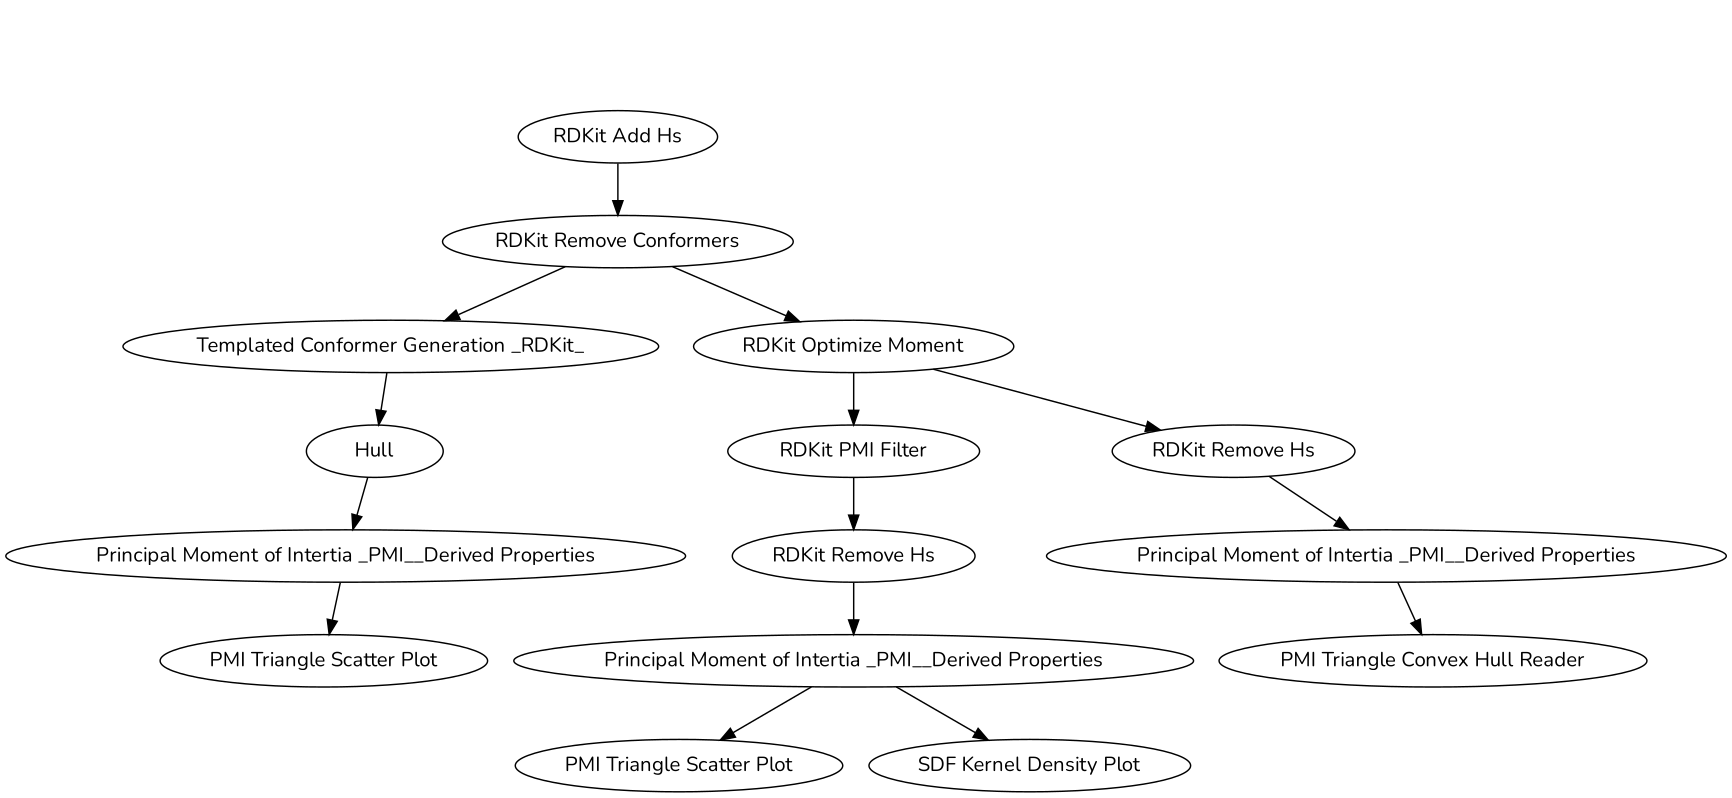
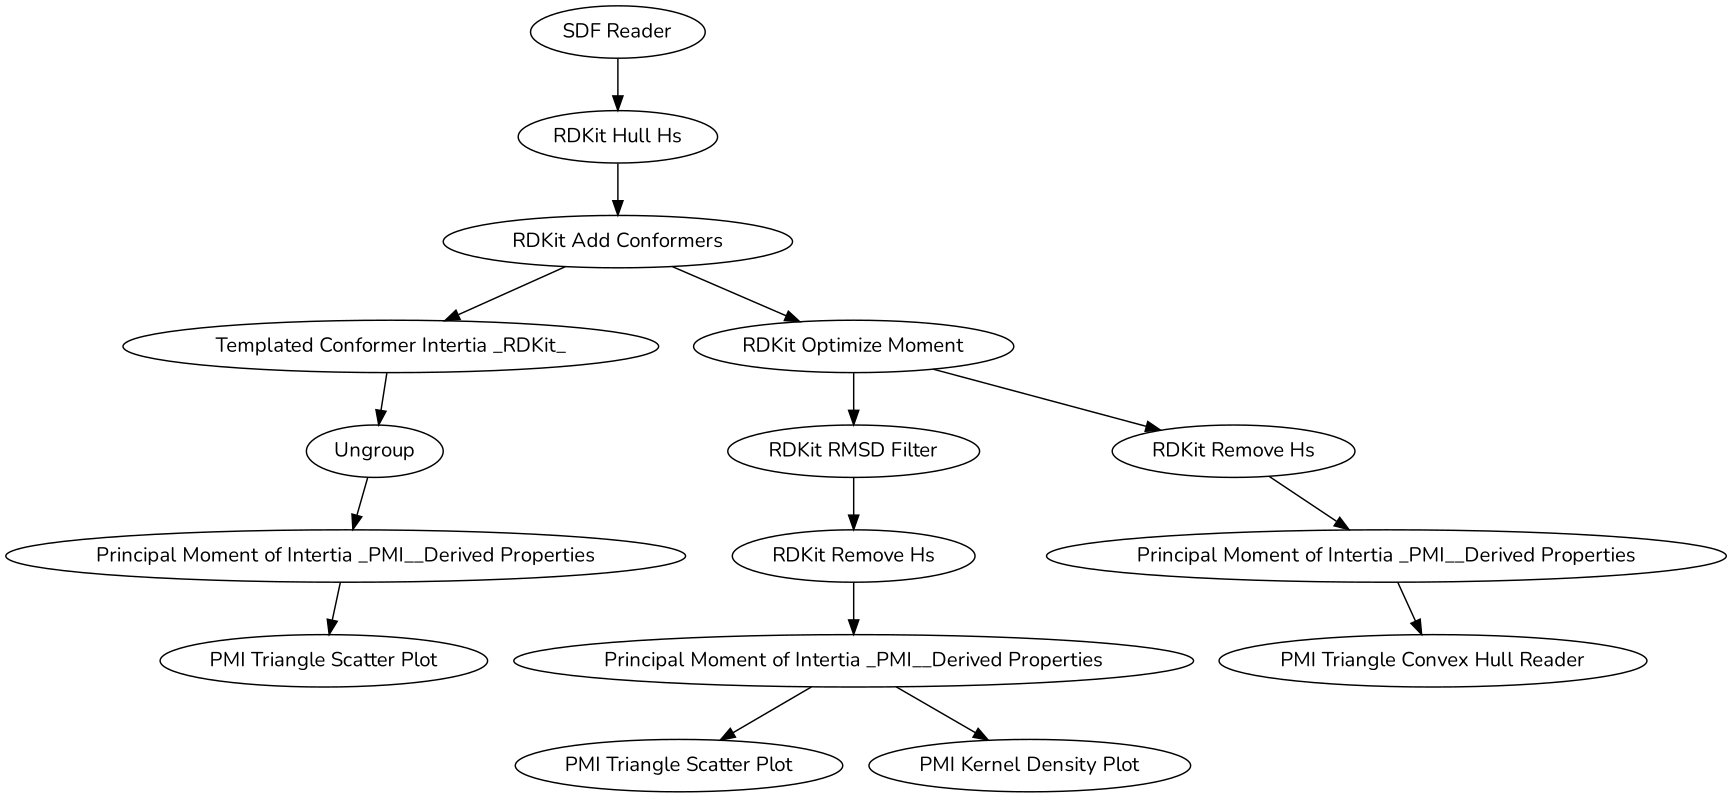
none -> (618, 32)
(618, 137) -> (618, 137)
(618, 242) -> (618, 242)
(391, 346) -> (391, 346)
(375, 451) -> (375, 451)
(854, 451) -> (854, 451)
(1030, 766) -> (1030, 766)
